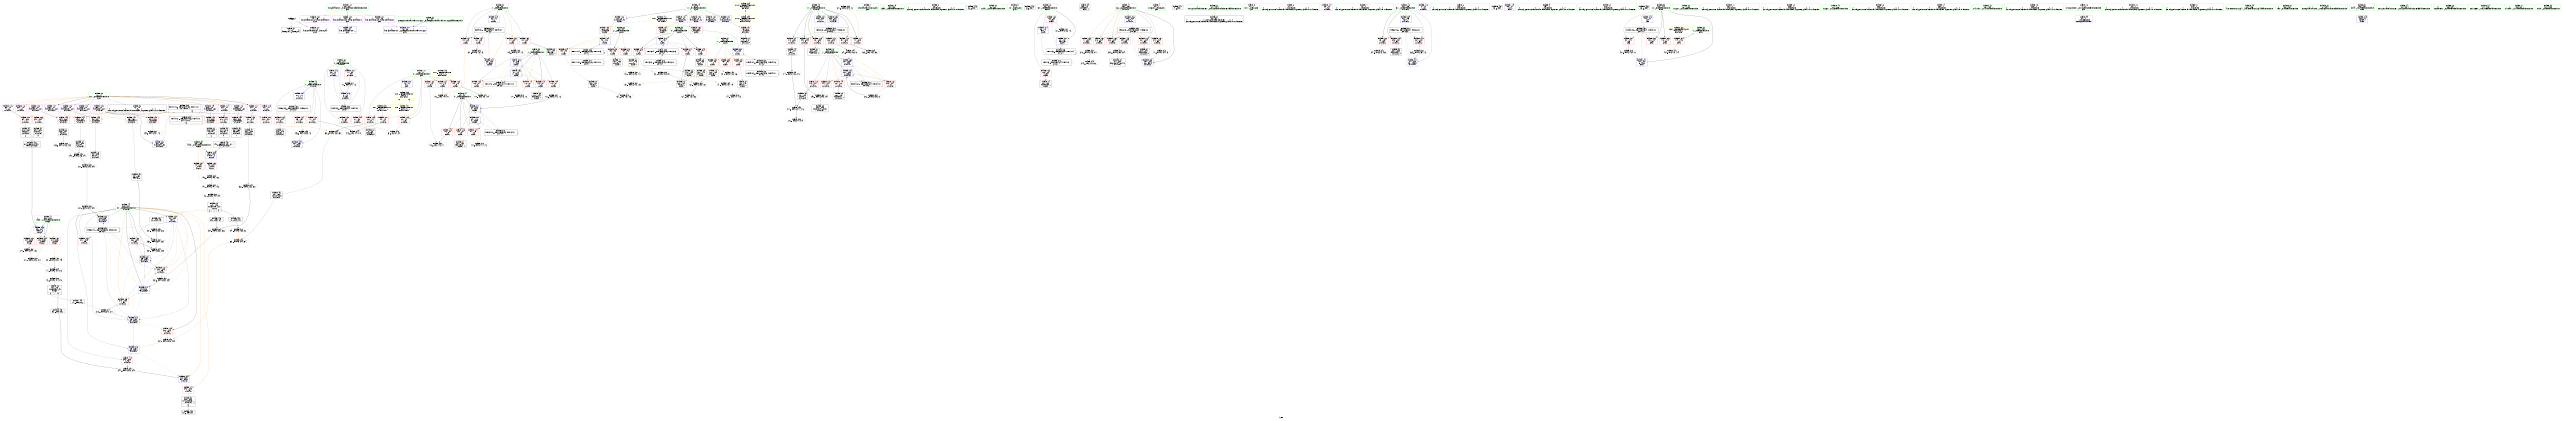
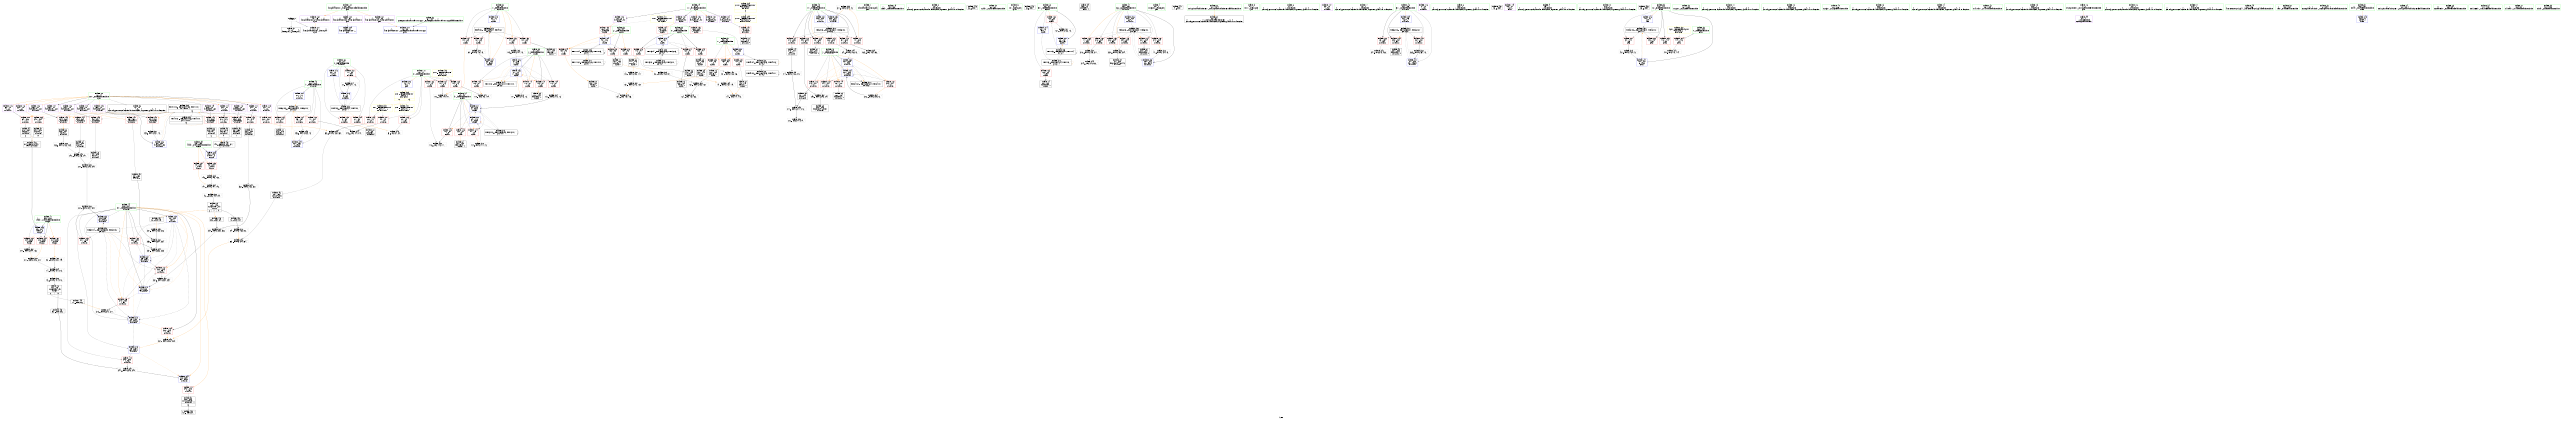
(500, 10) -> (500, 10)
